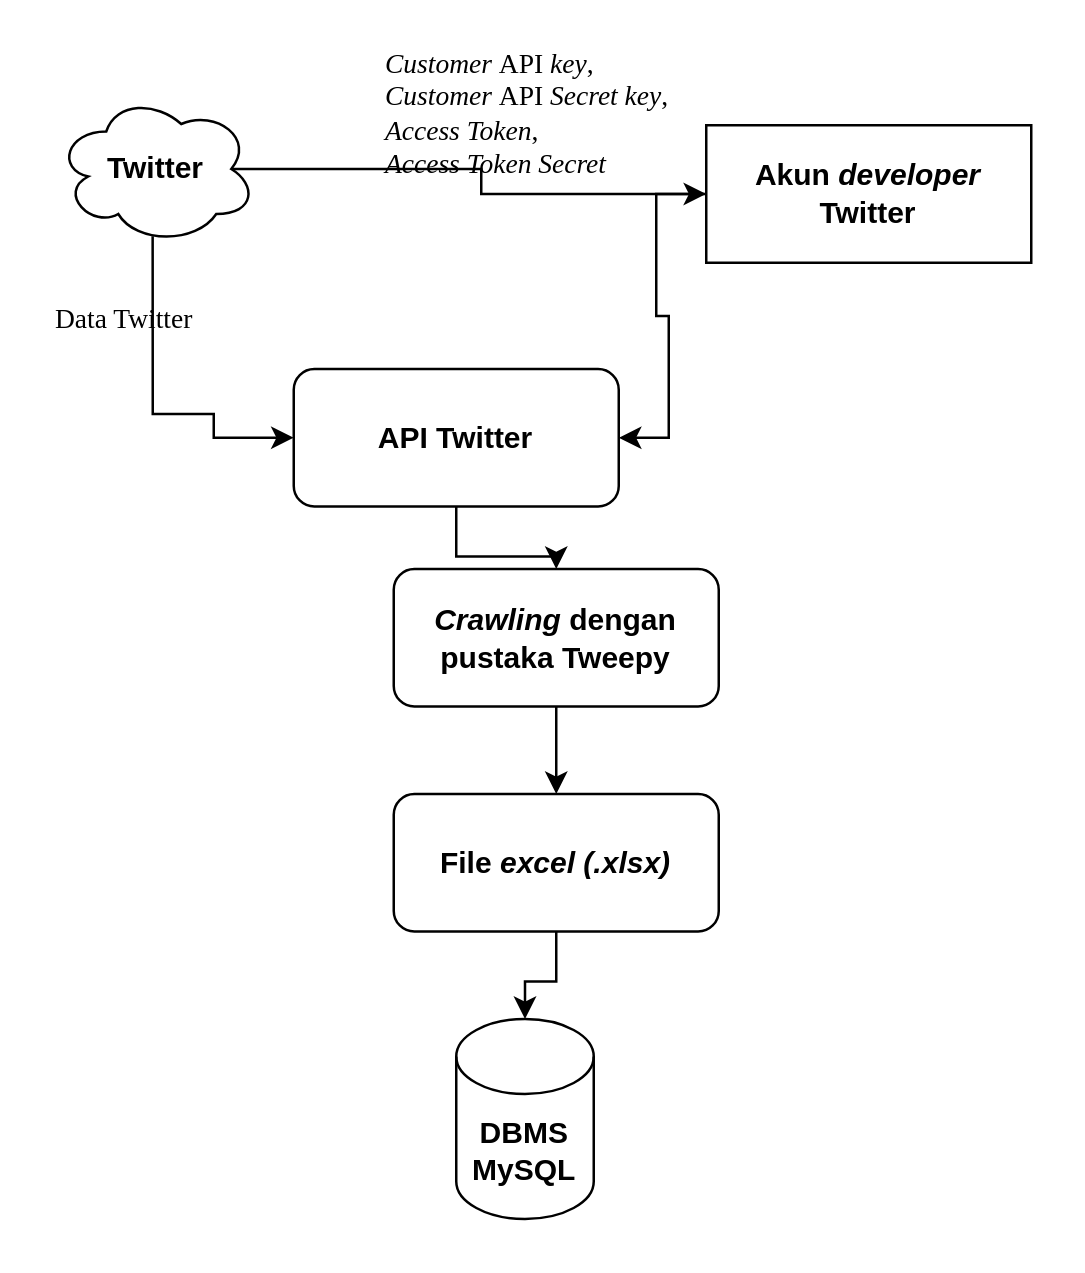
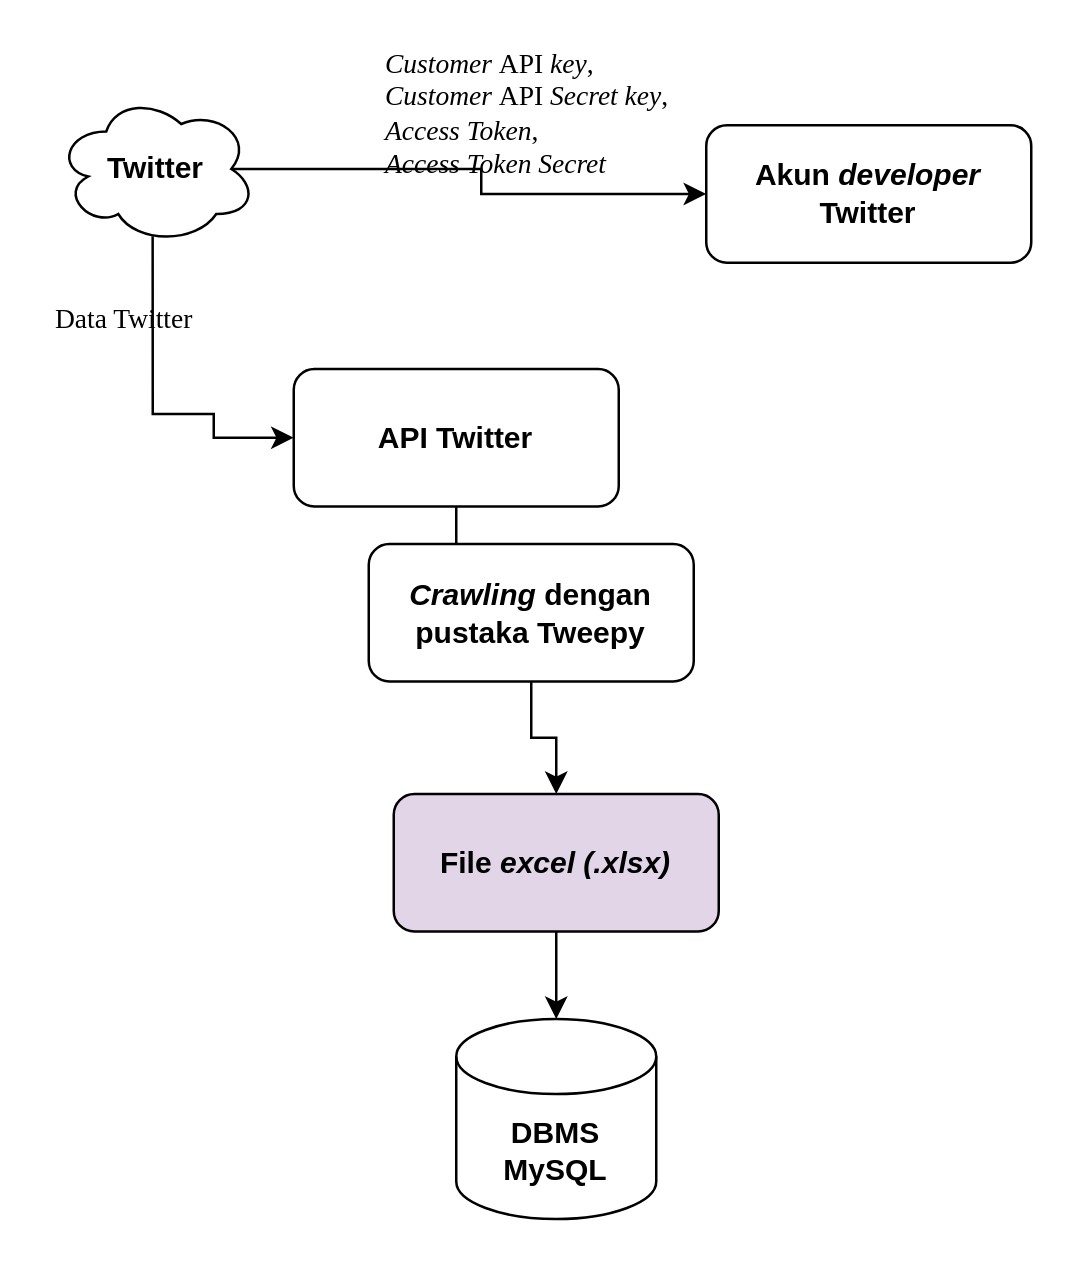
(869, 194) -> (869, 194)
(669, 328) -> none
(556, 638) -> (531, 613)
(556, 863) -> (556, 863)
(525, 1119) -> (556, 1119)
